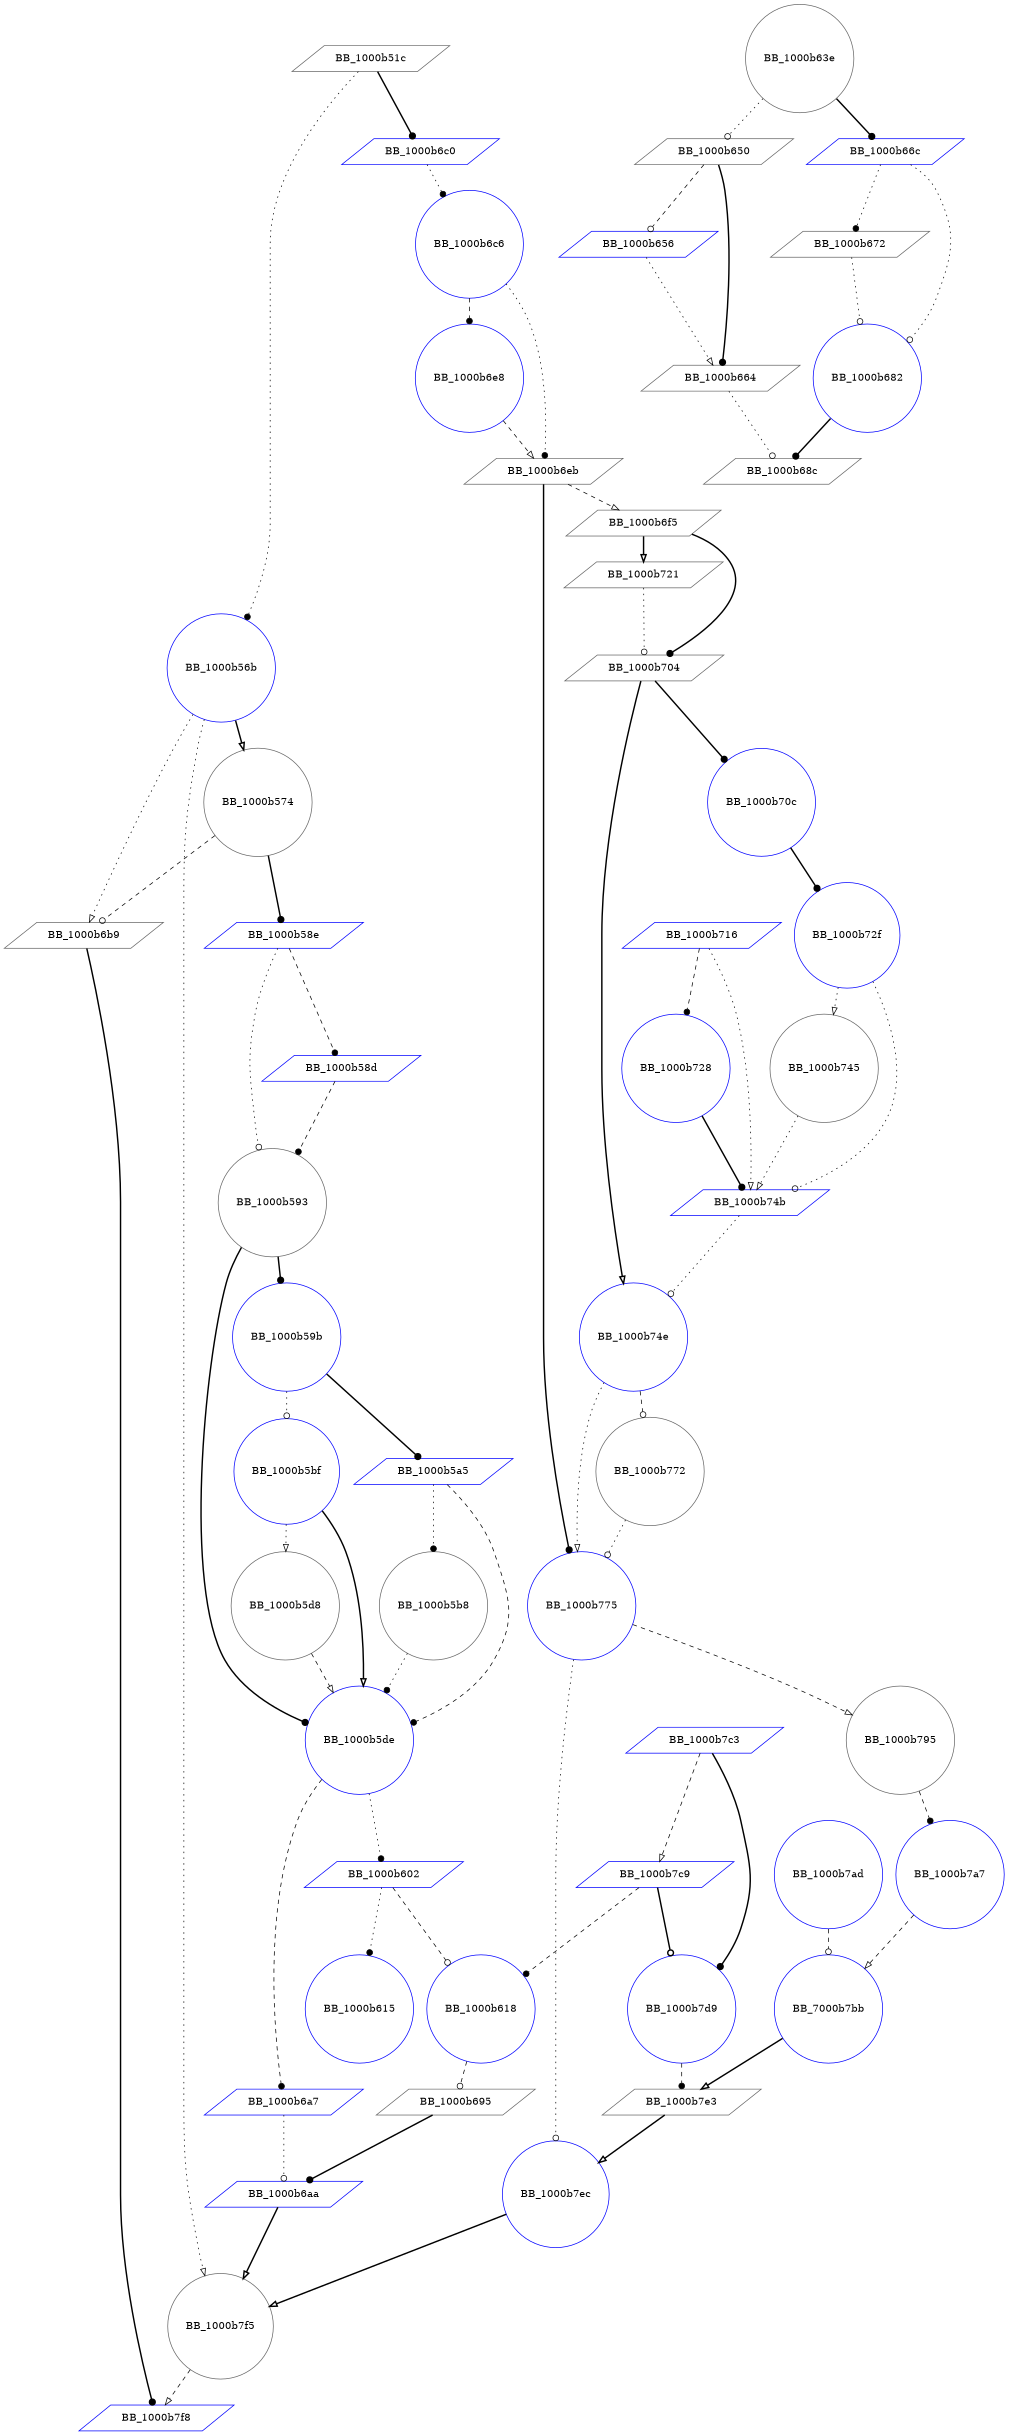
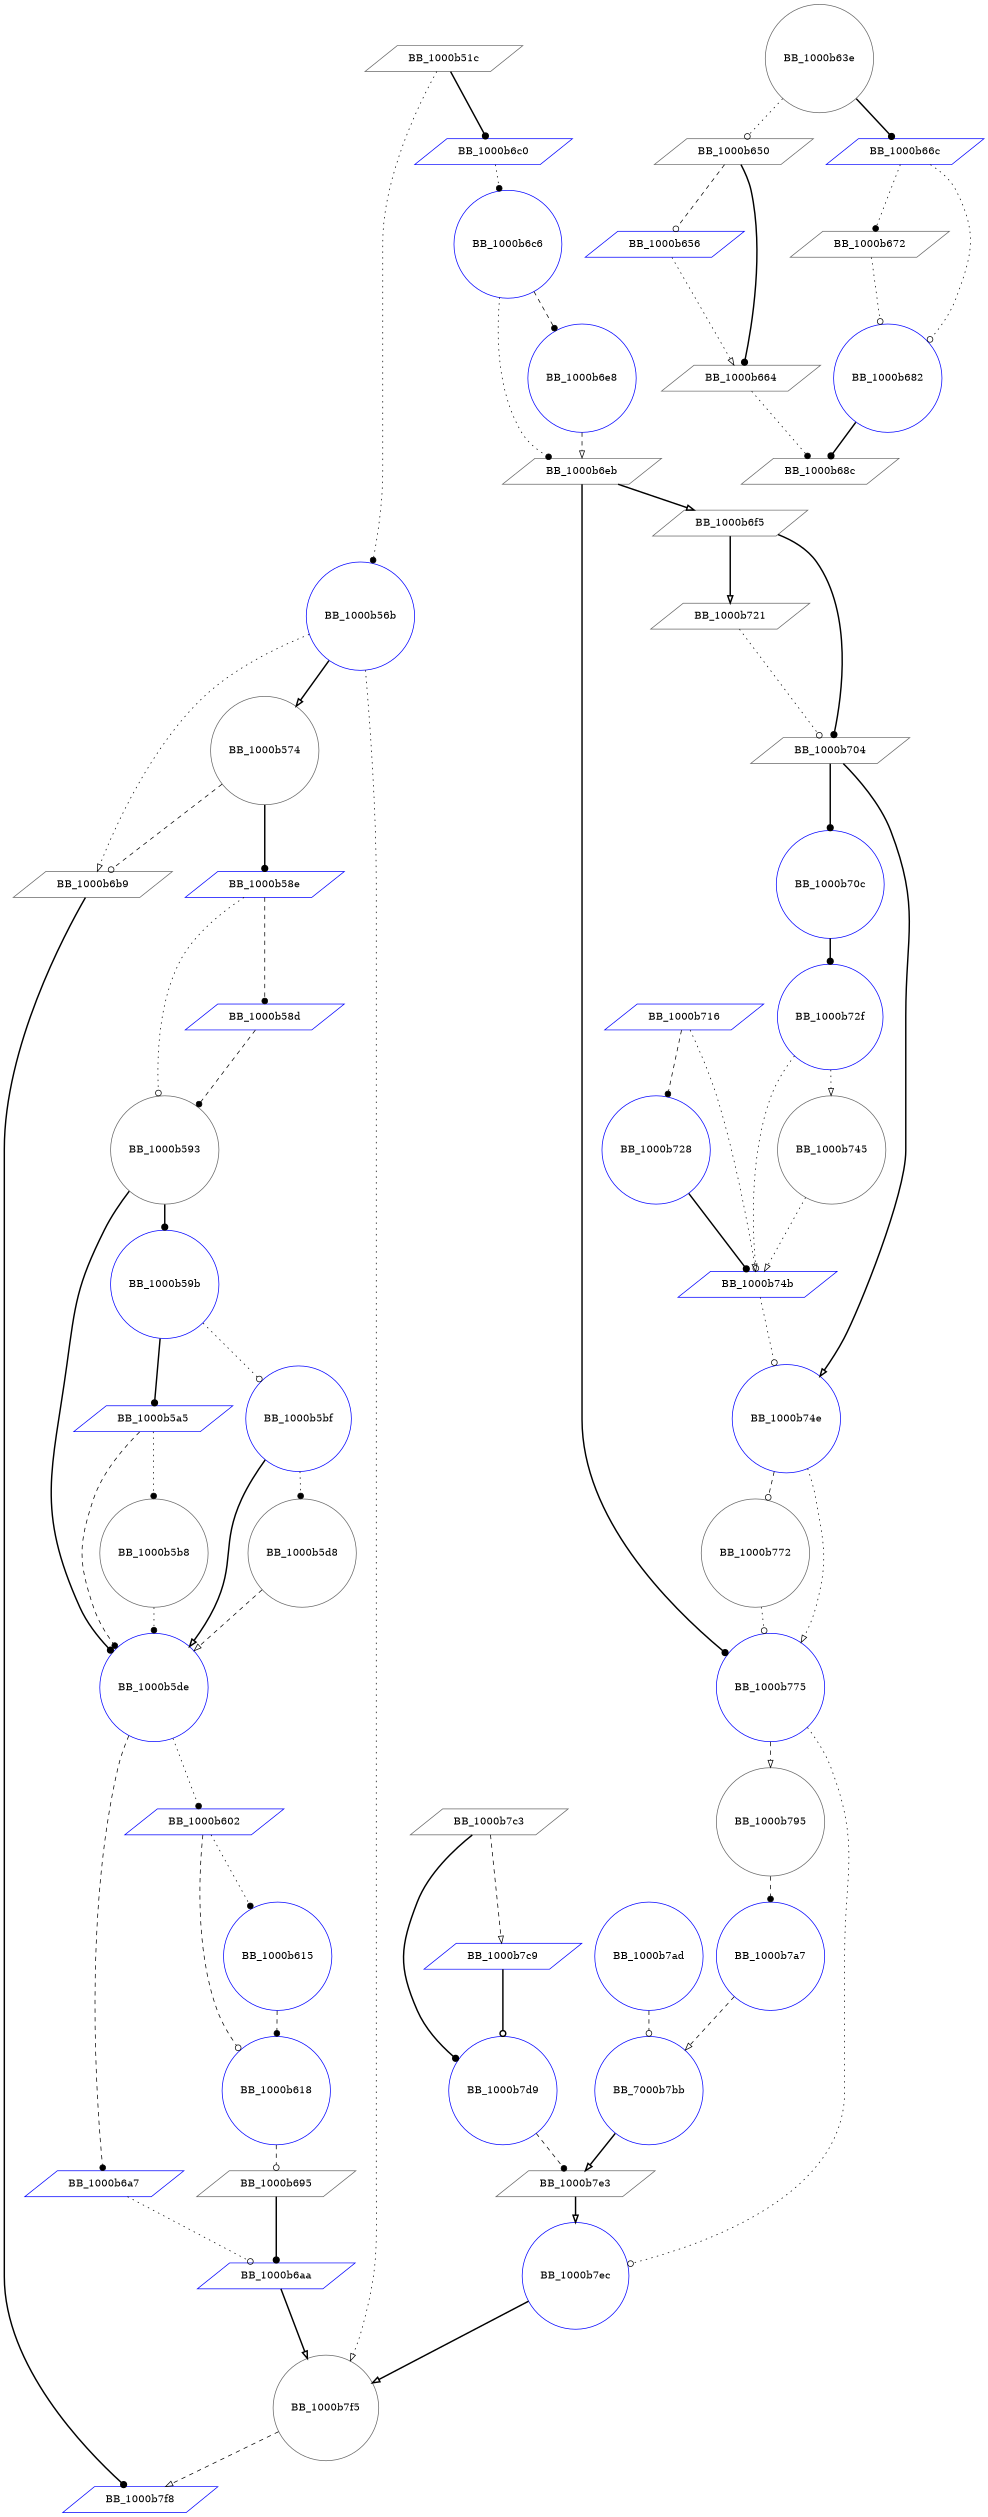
(750, 422) -> (779, 423)
(590, 496) -> (653, 496)
(286, 1534) -> (300, 1482)
(705, 1740) -> (489, 1822)
(584, 1930) -> (277, 2021)
